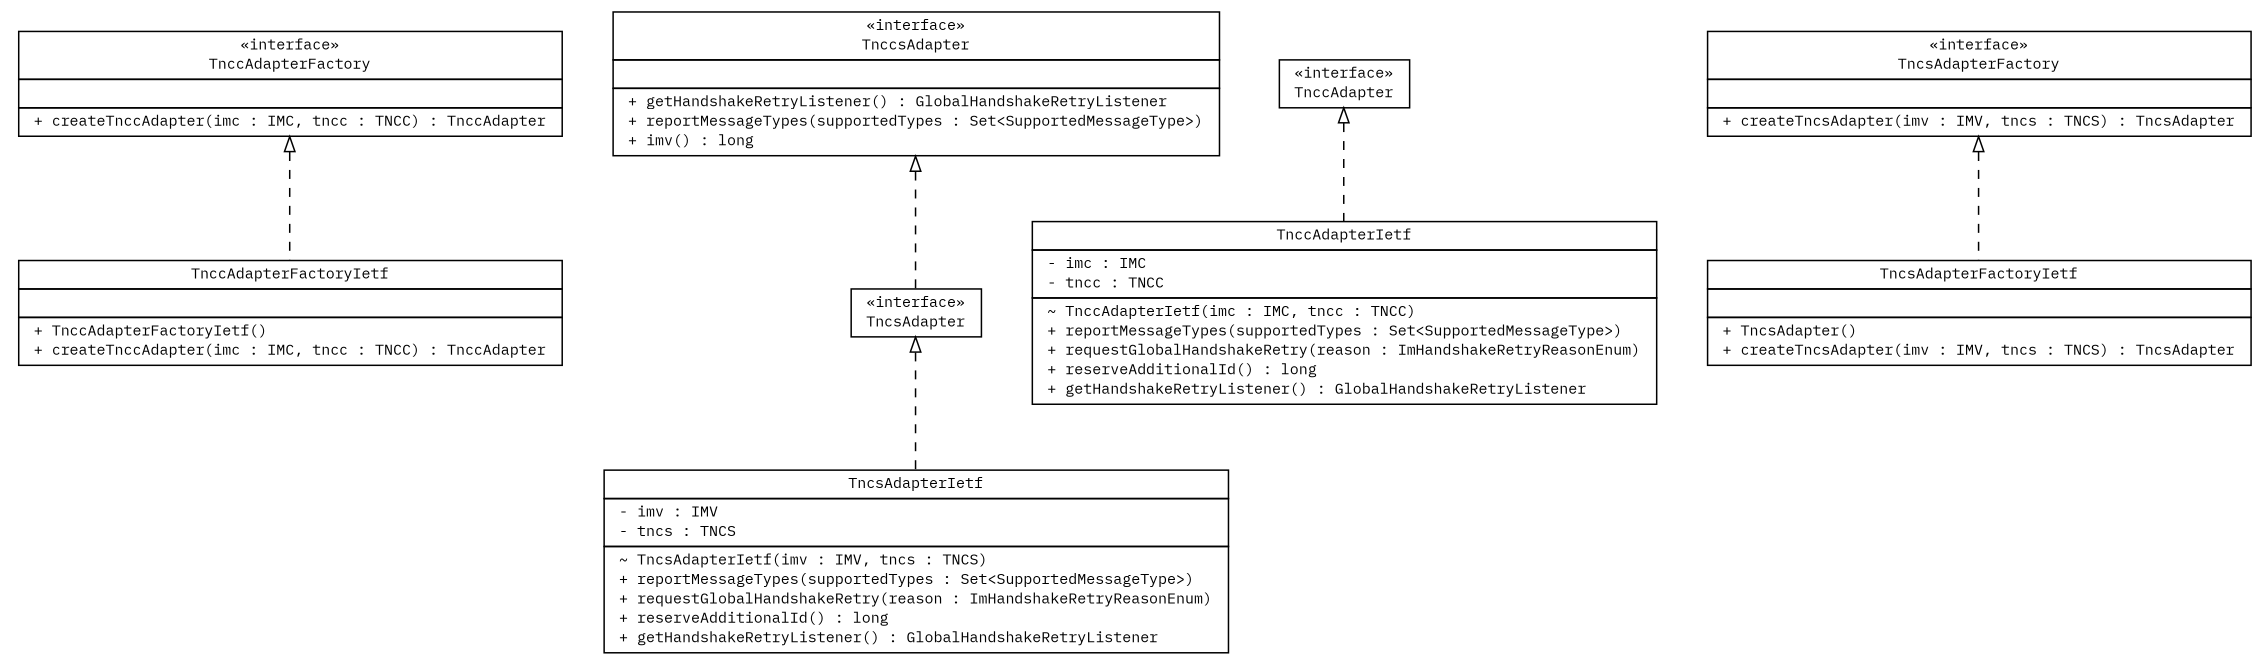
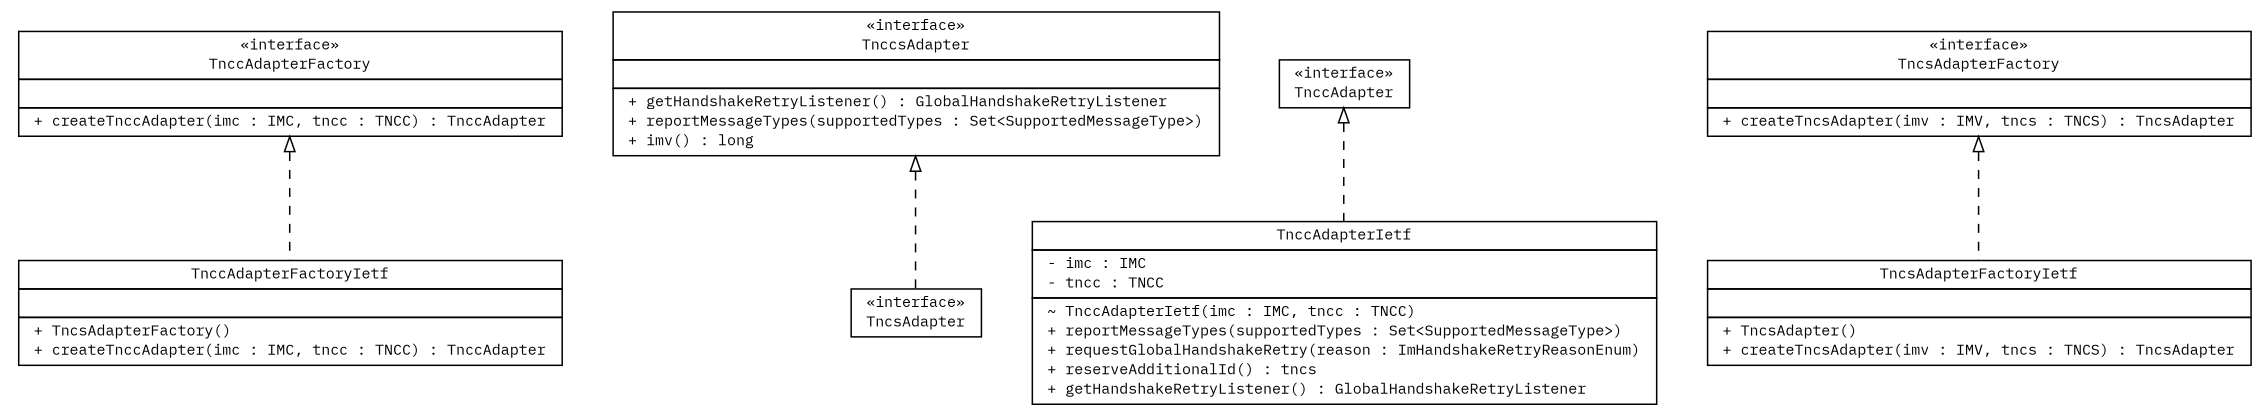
(151, 331) -> (133, 331)
(1183, 370) -> (1183, 370)
(916, 561) -> none
